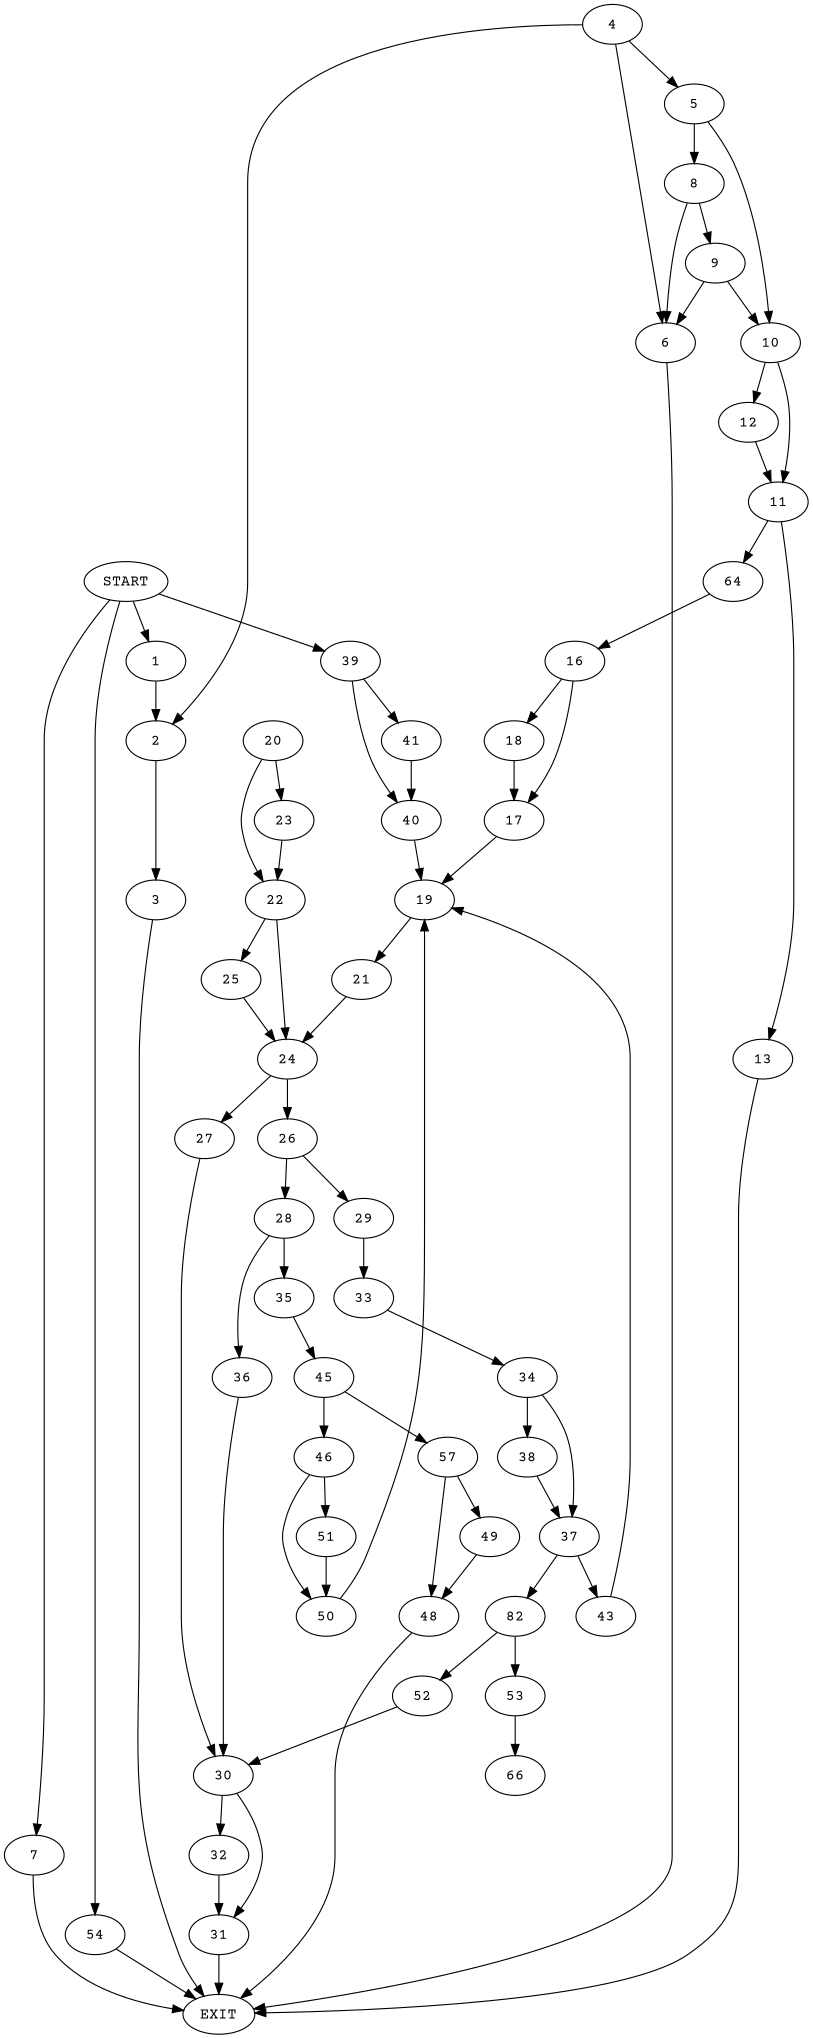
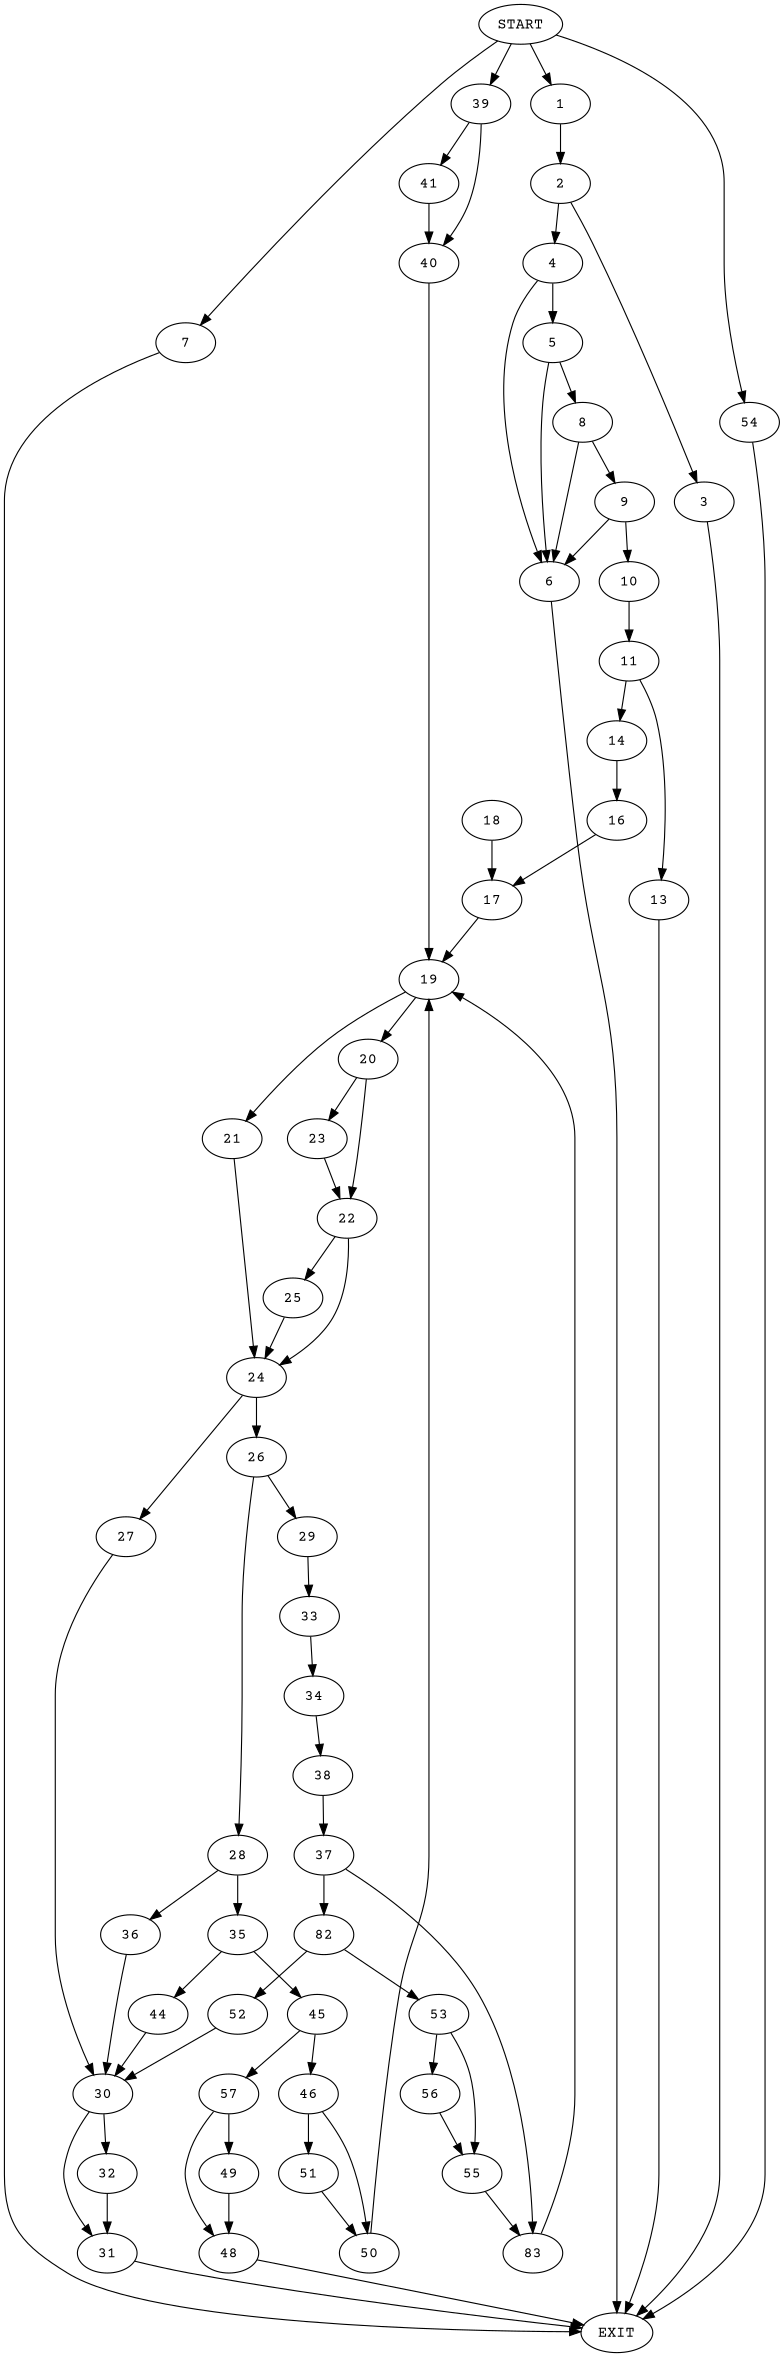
(751, 212) -> (541, 456)
(248, 256) -> (557, 218)
(748, 422) -> none
(733, 582) -> (617, 741)
(548, 697) -> none
none -> (402, 1015)
(570, 1447) -> none
(606, 1616) -> (533, 2253)
(515, 1776) -> (430, 2094)
none -> (158, 2014)
none -> (472, 2174)
